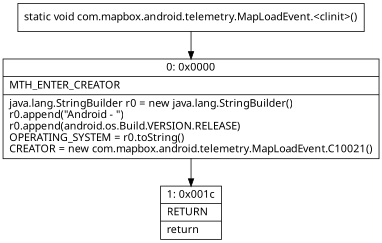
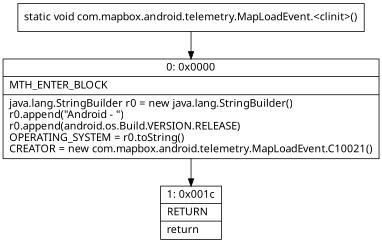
(65, 85) -> (59, 85)
